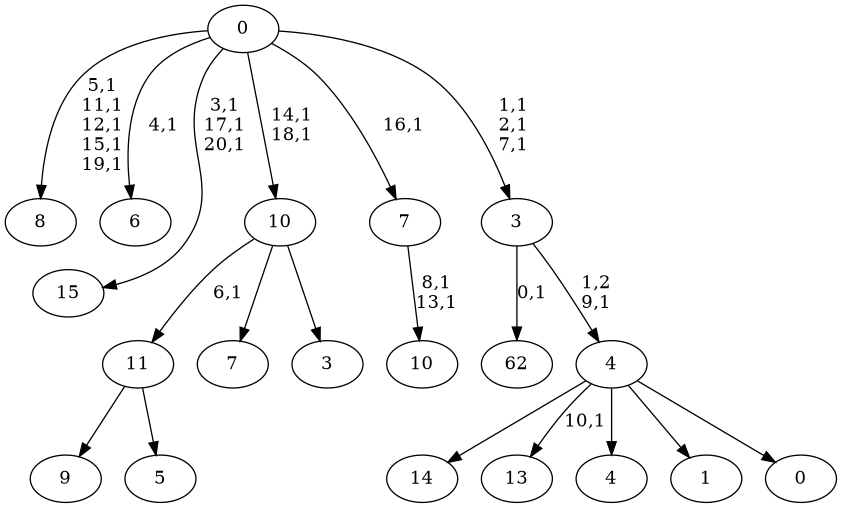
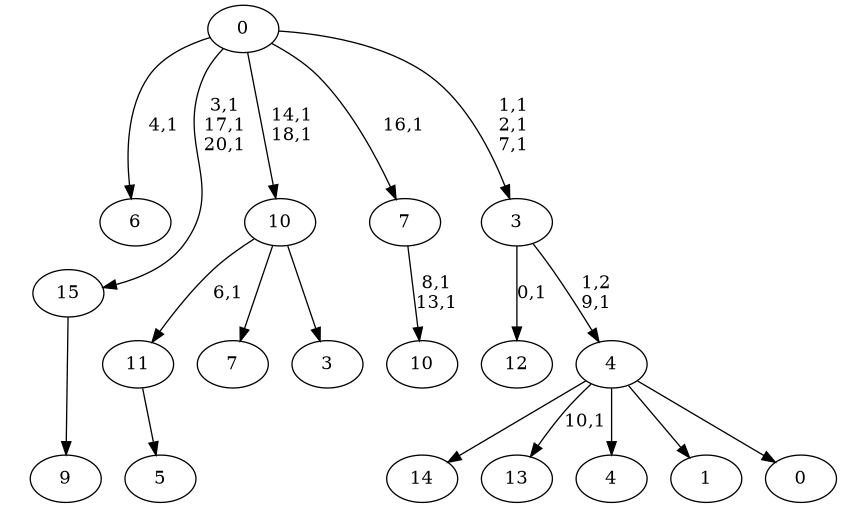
(41, 222) -> none
(517, 364) -> (517, 364)
(105, 416) -> (67, 379)
